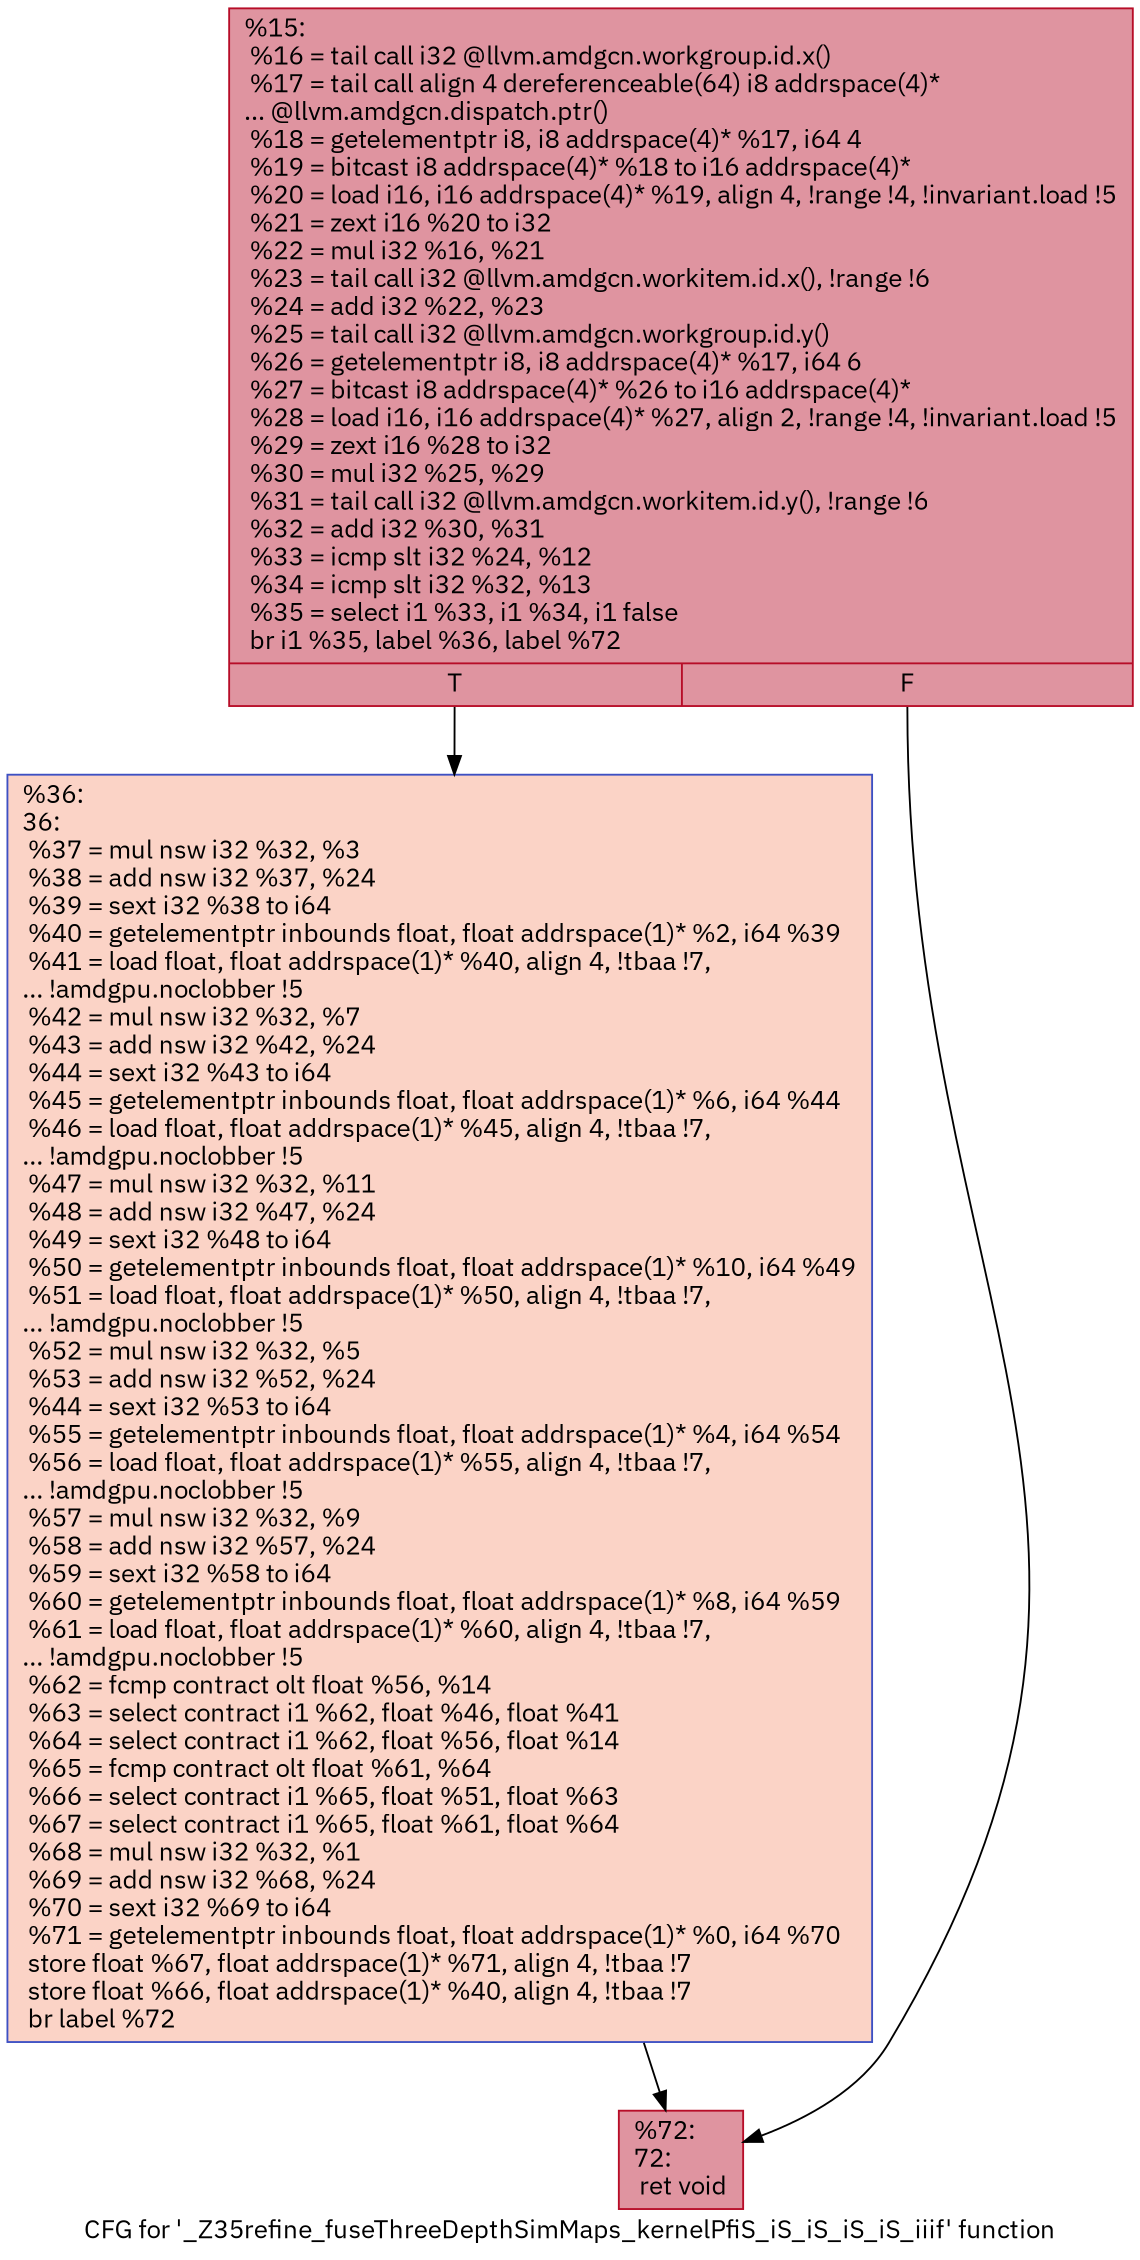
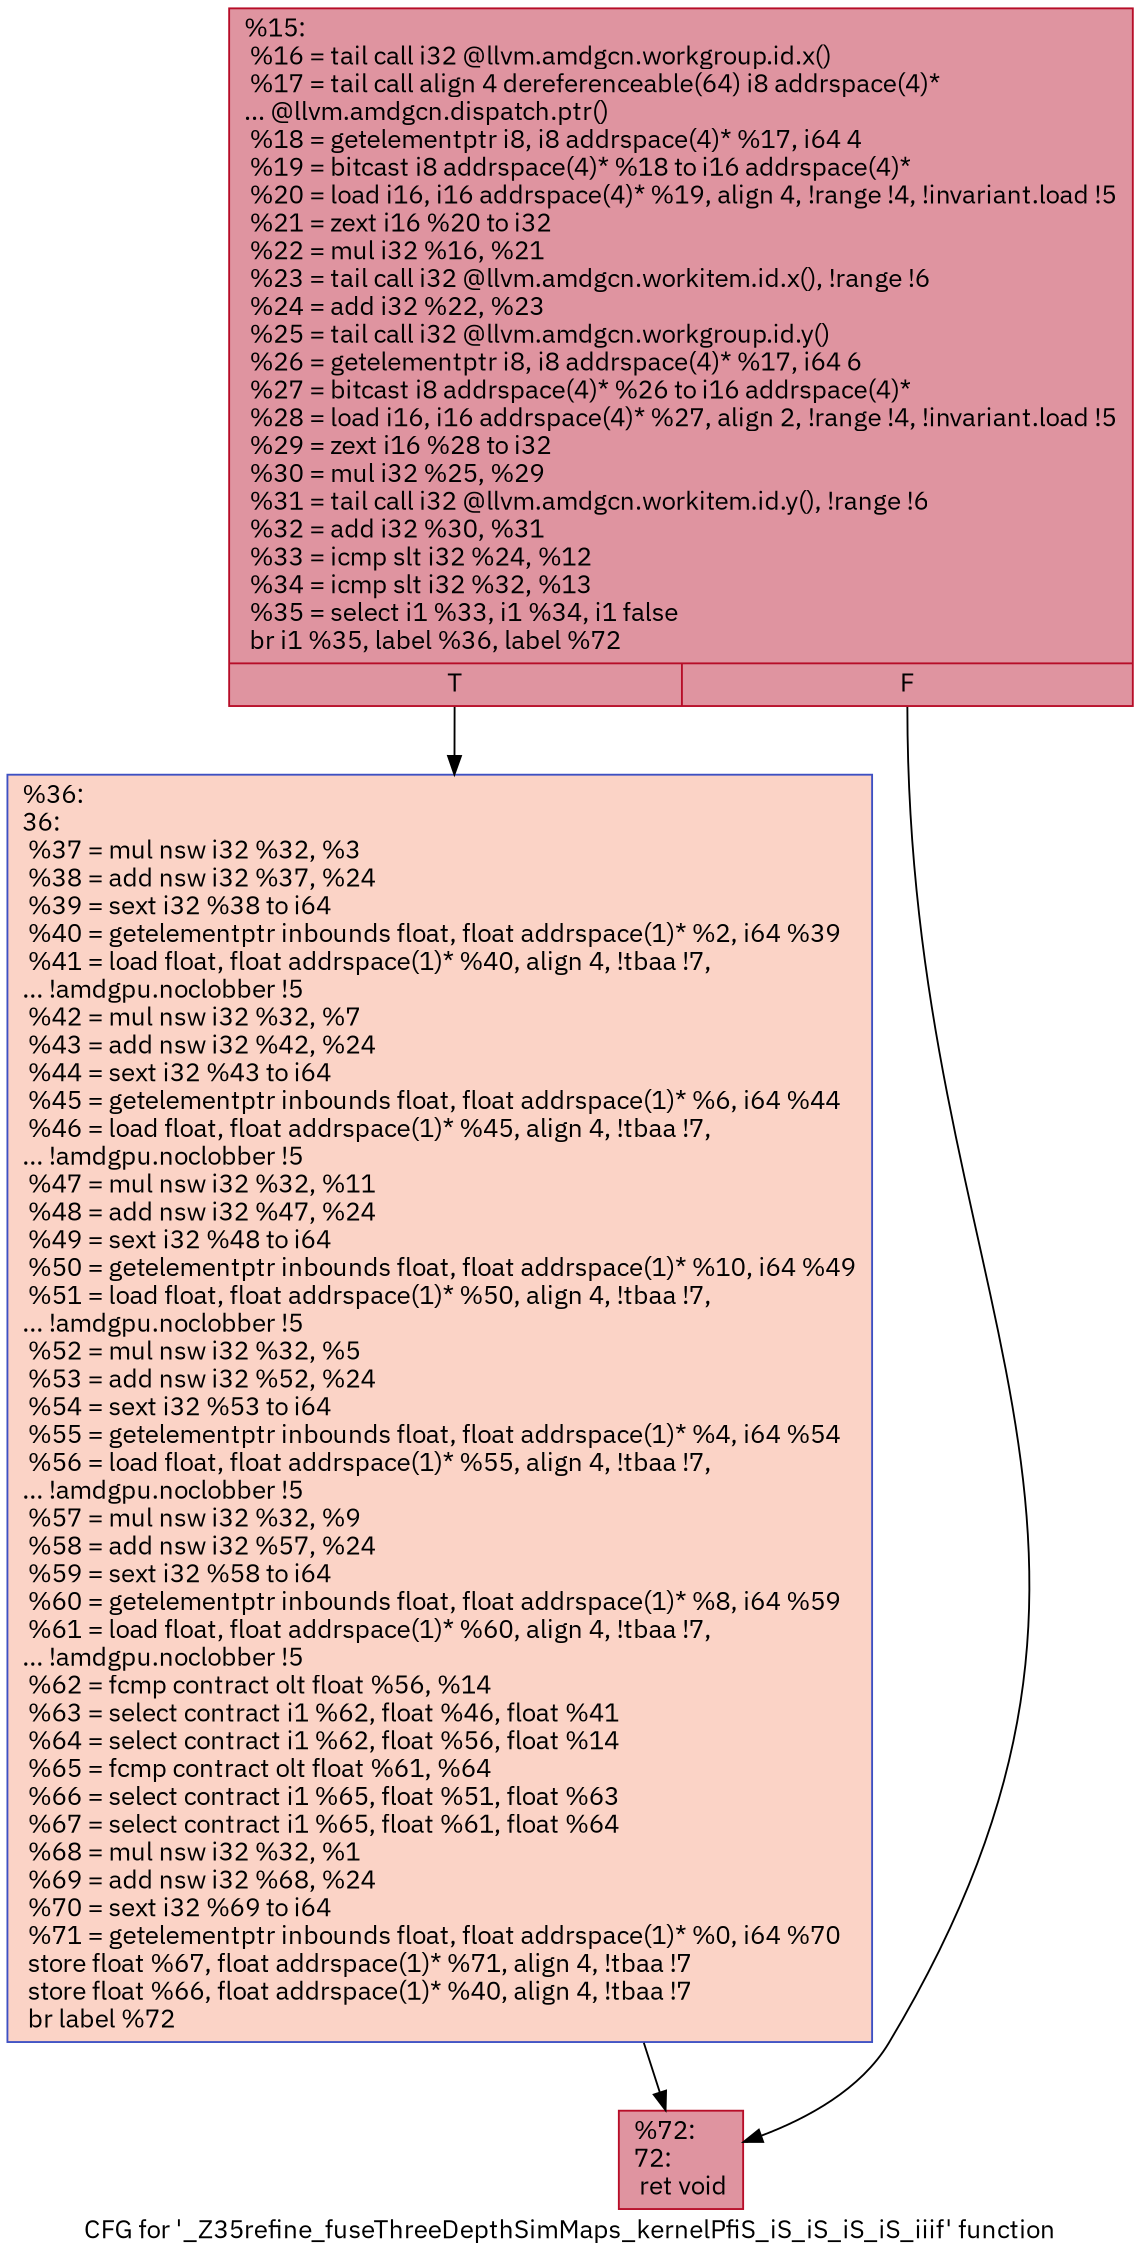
(177, 1407) -> (177, 1407)
